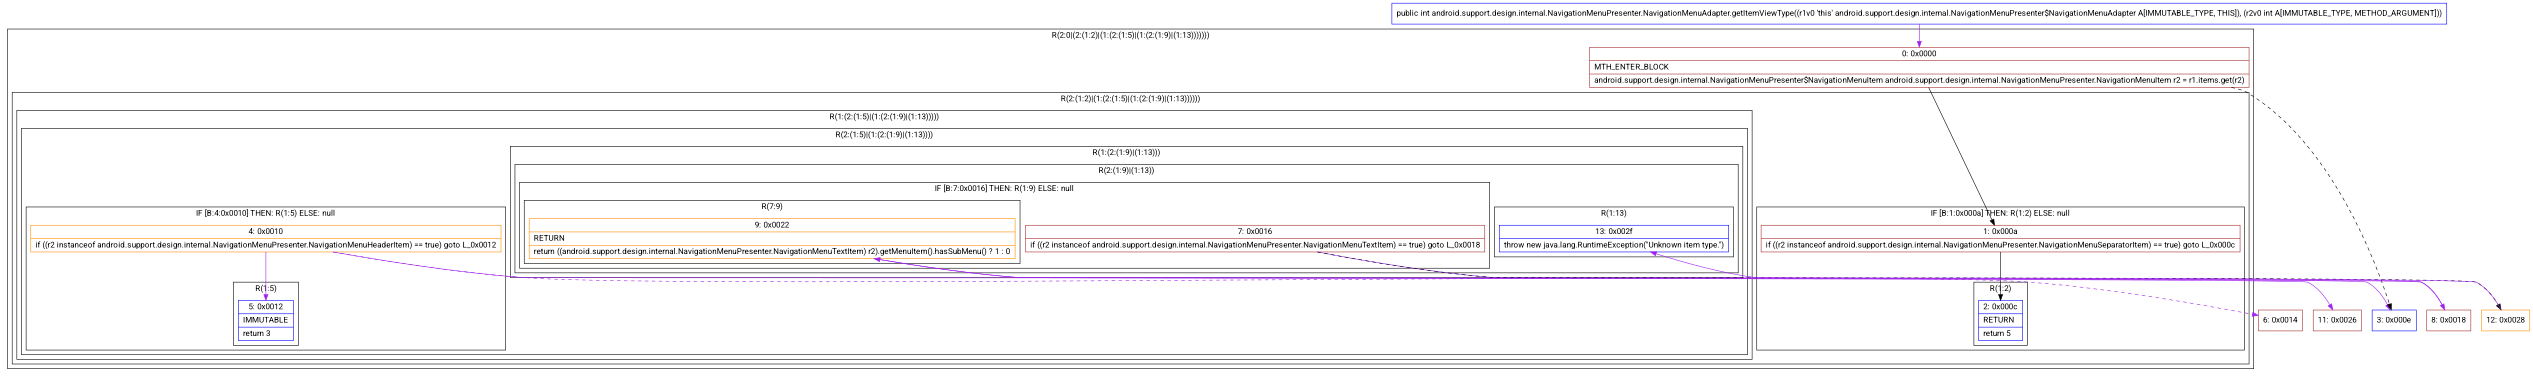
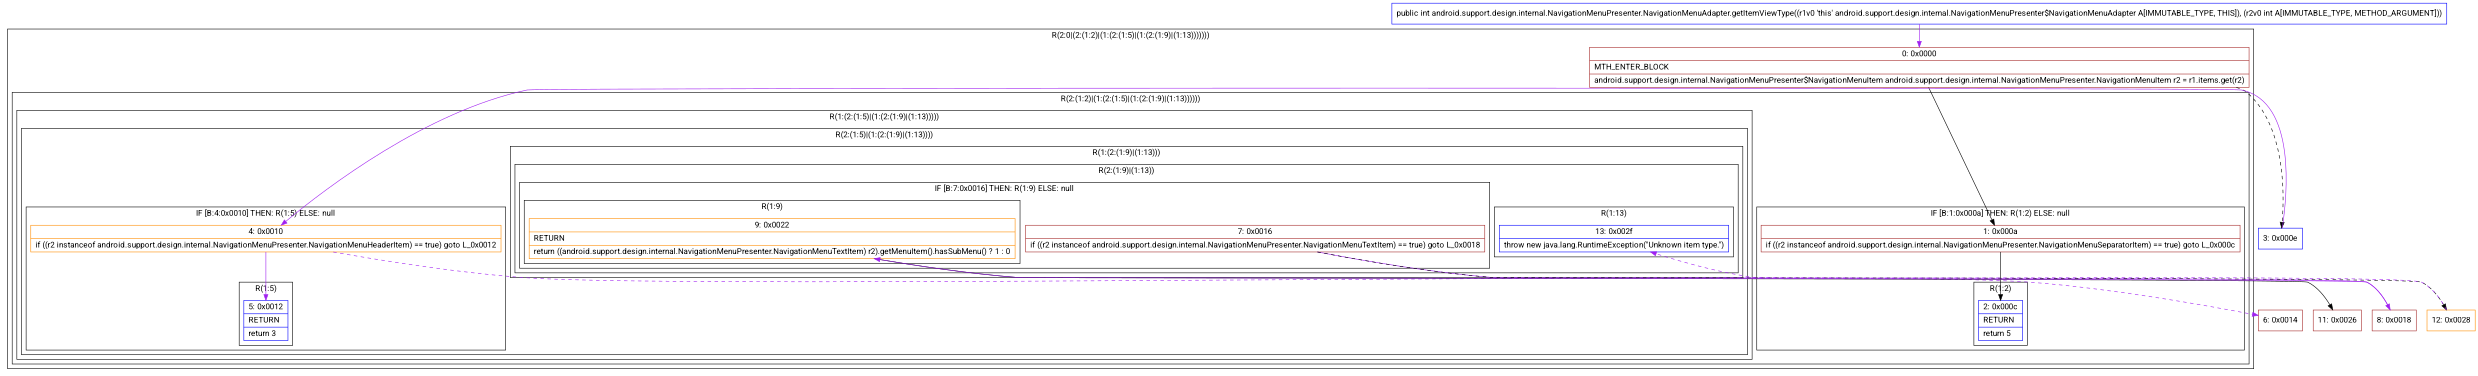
(772, 207) -> (772, 207)
(1365, 278) -> (1324, 88)
(1606, 279) -> (1606, 279)
(2084, 279) -> (2056, 278)
(266, 320) -> (264, 320)
